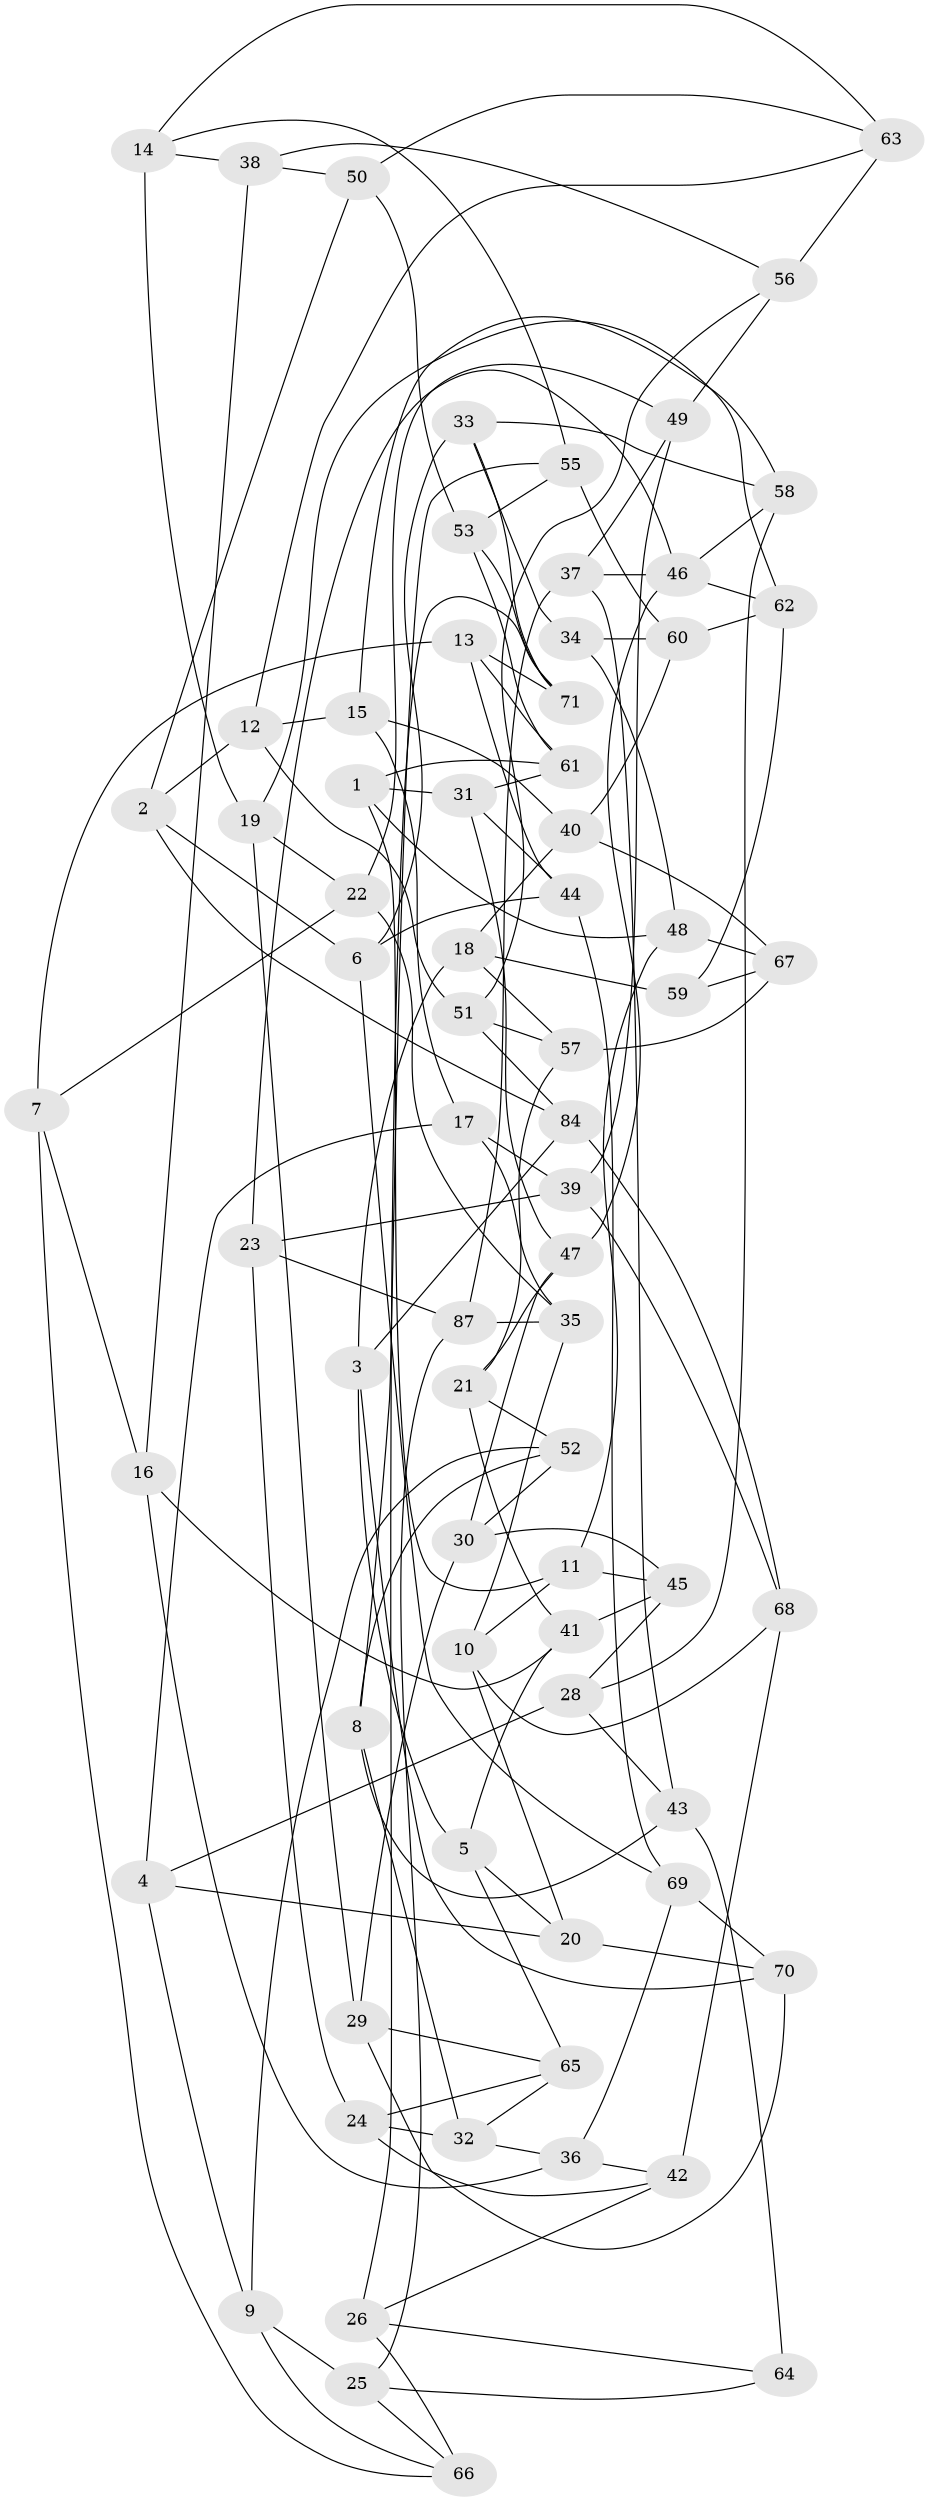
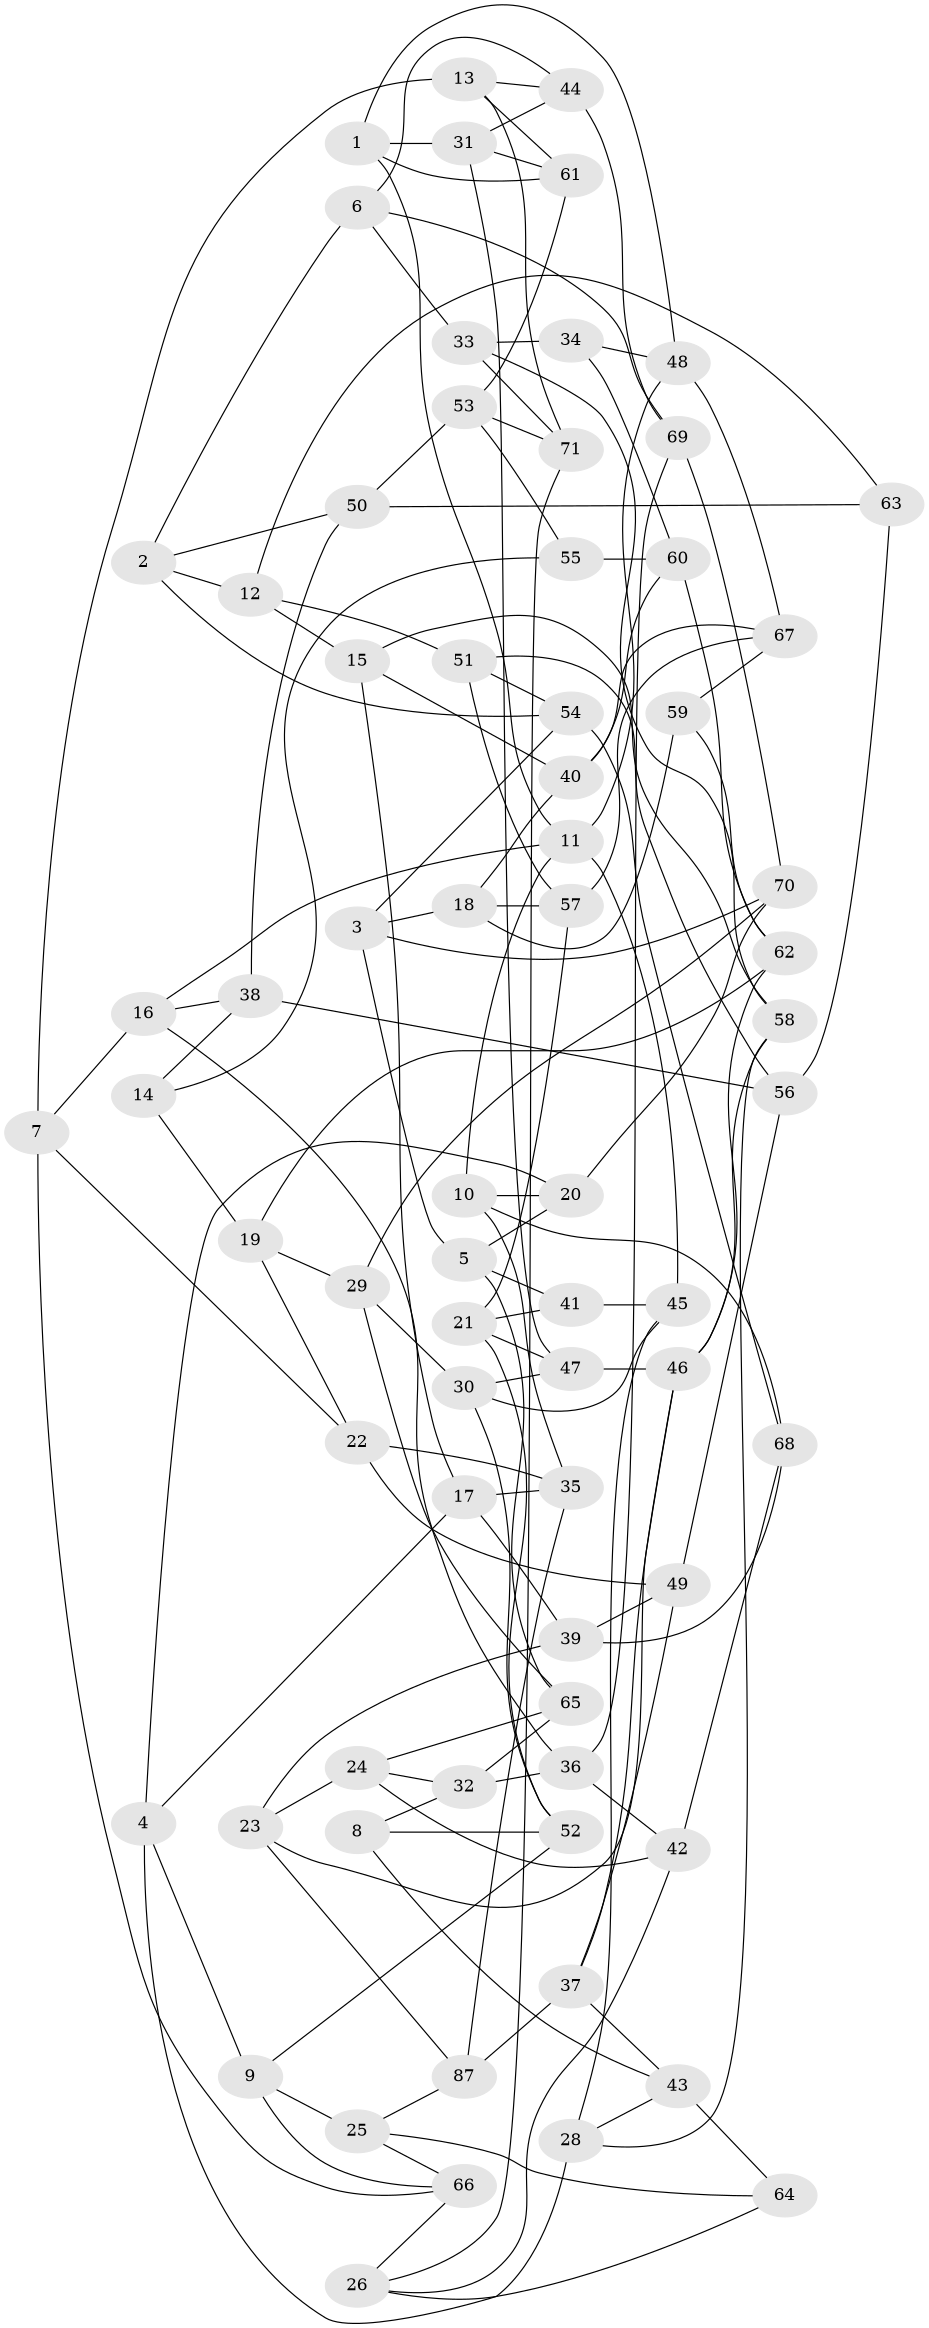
(514, 5) -> none
(398, 1045) -> none
(571, 1122) -> (571, 713)
(331, 1633) -> (340, 891)
